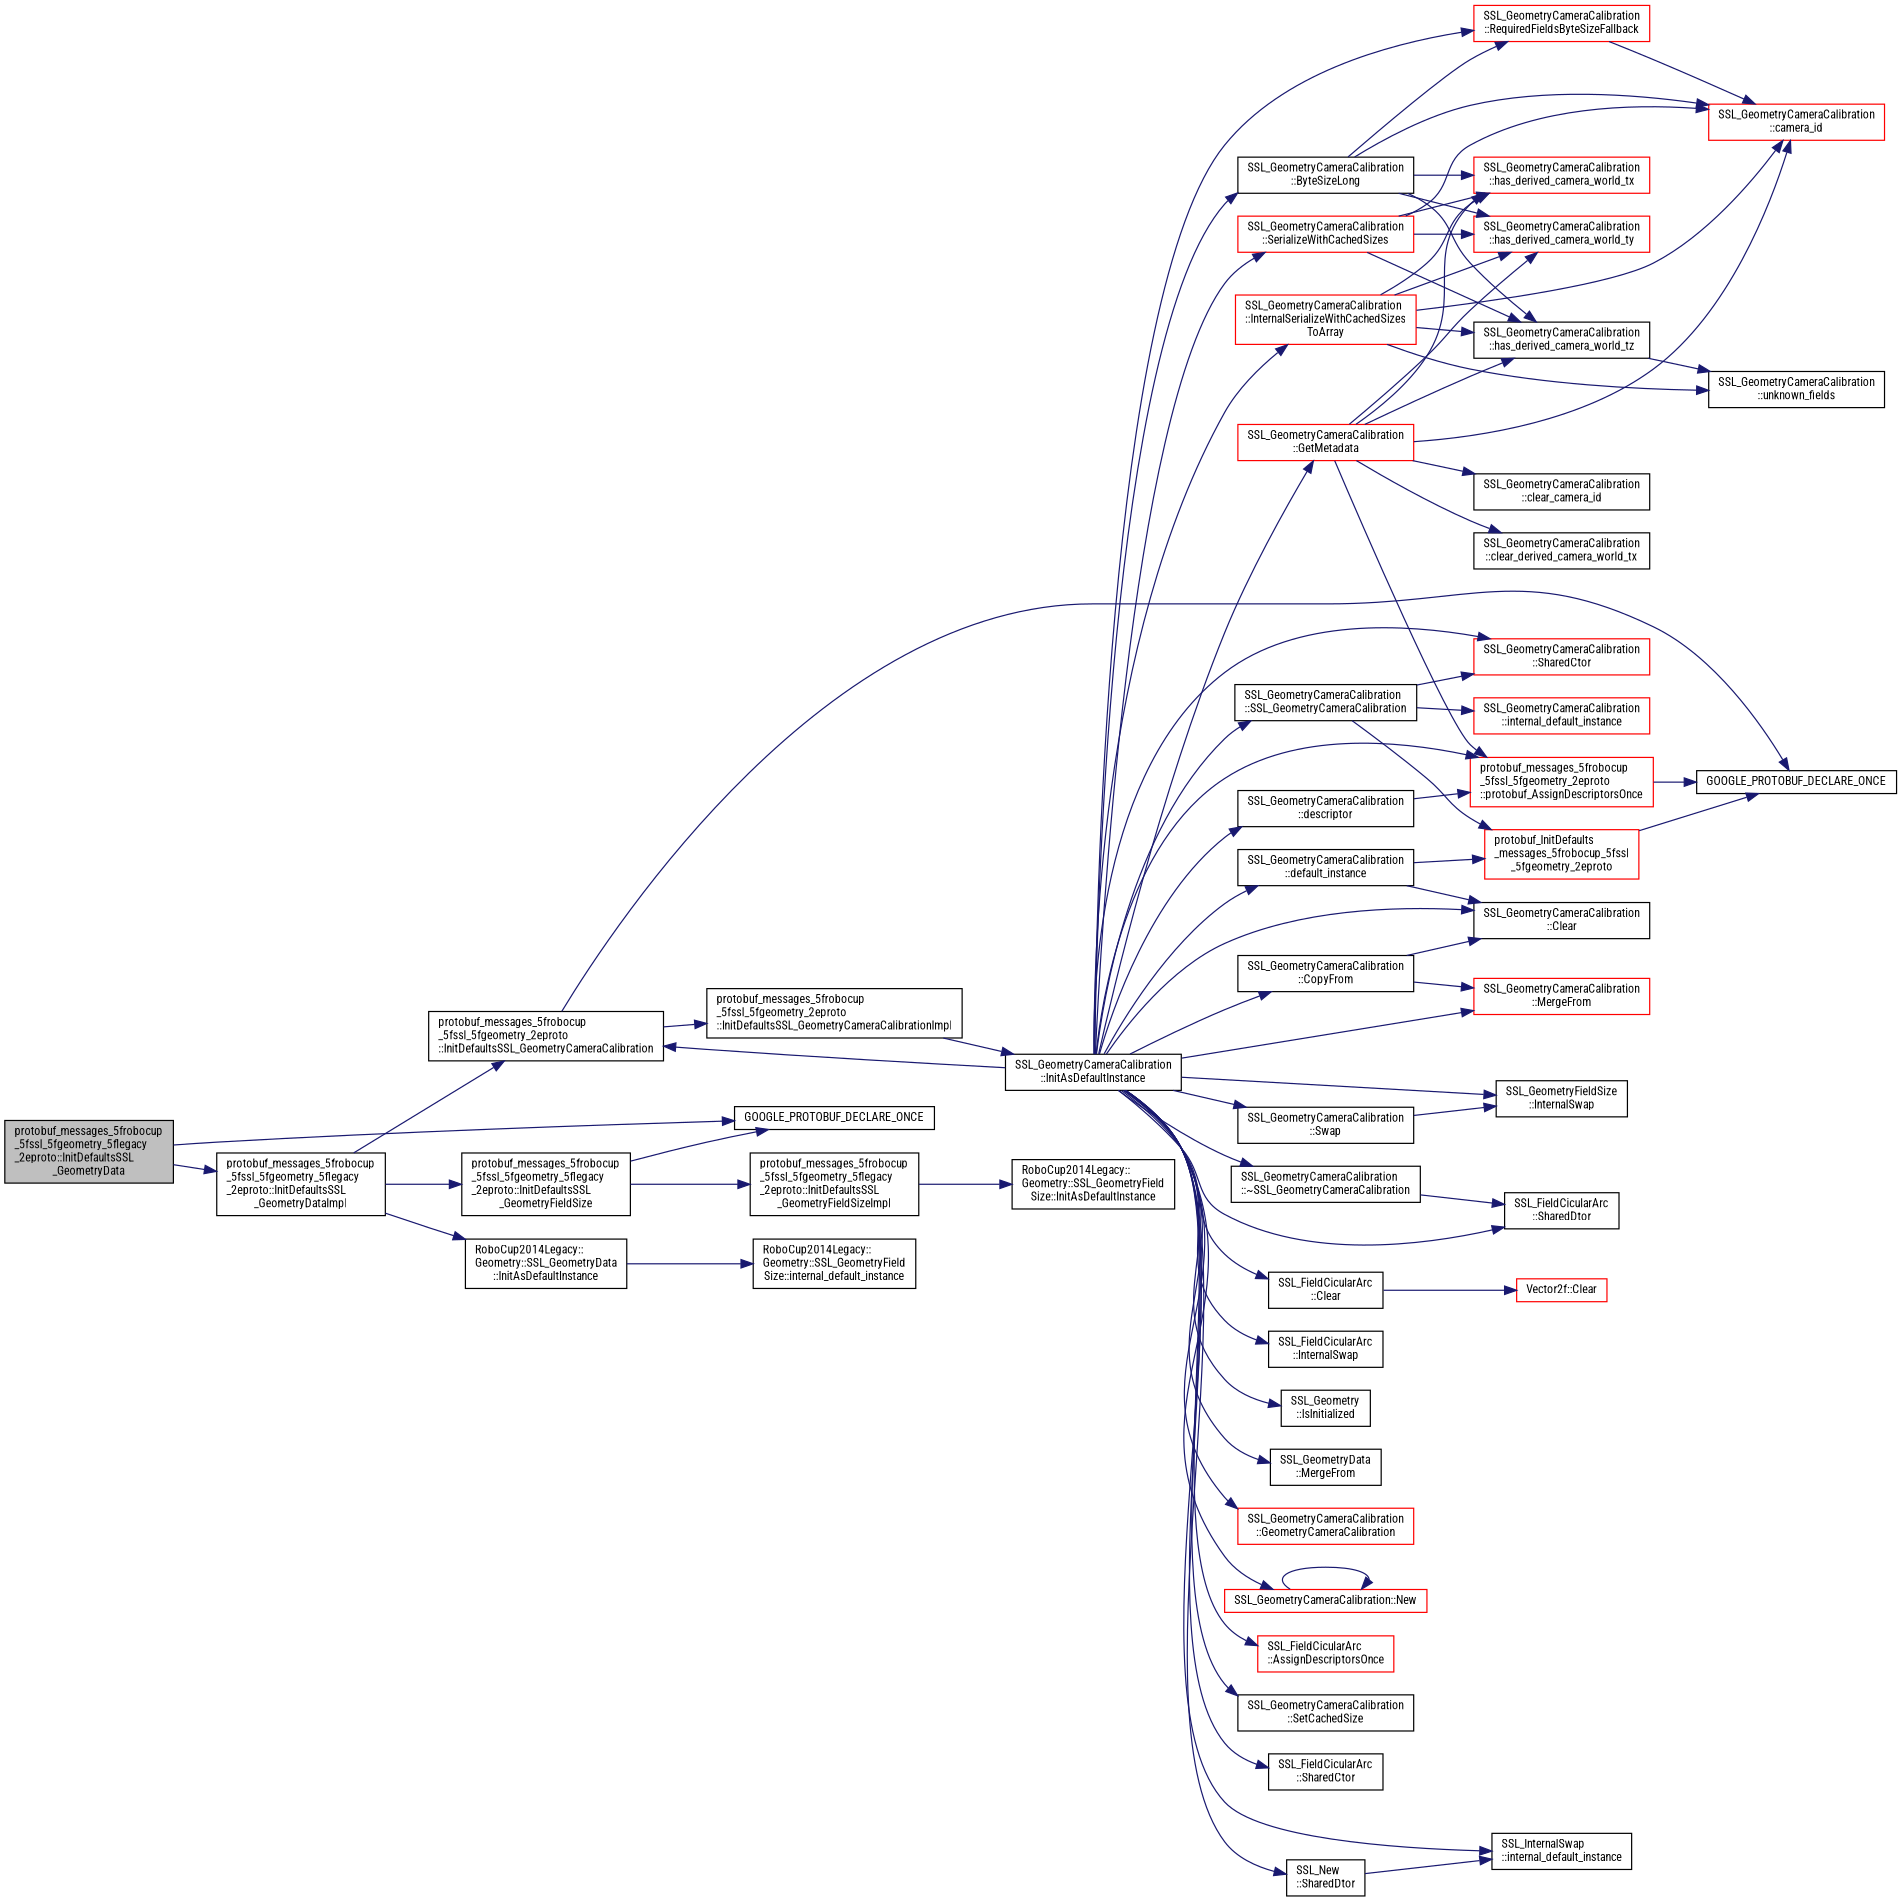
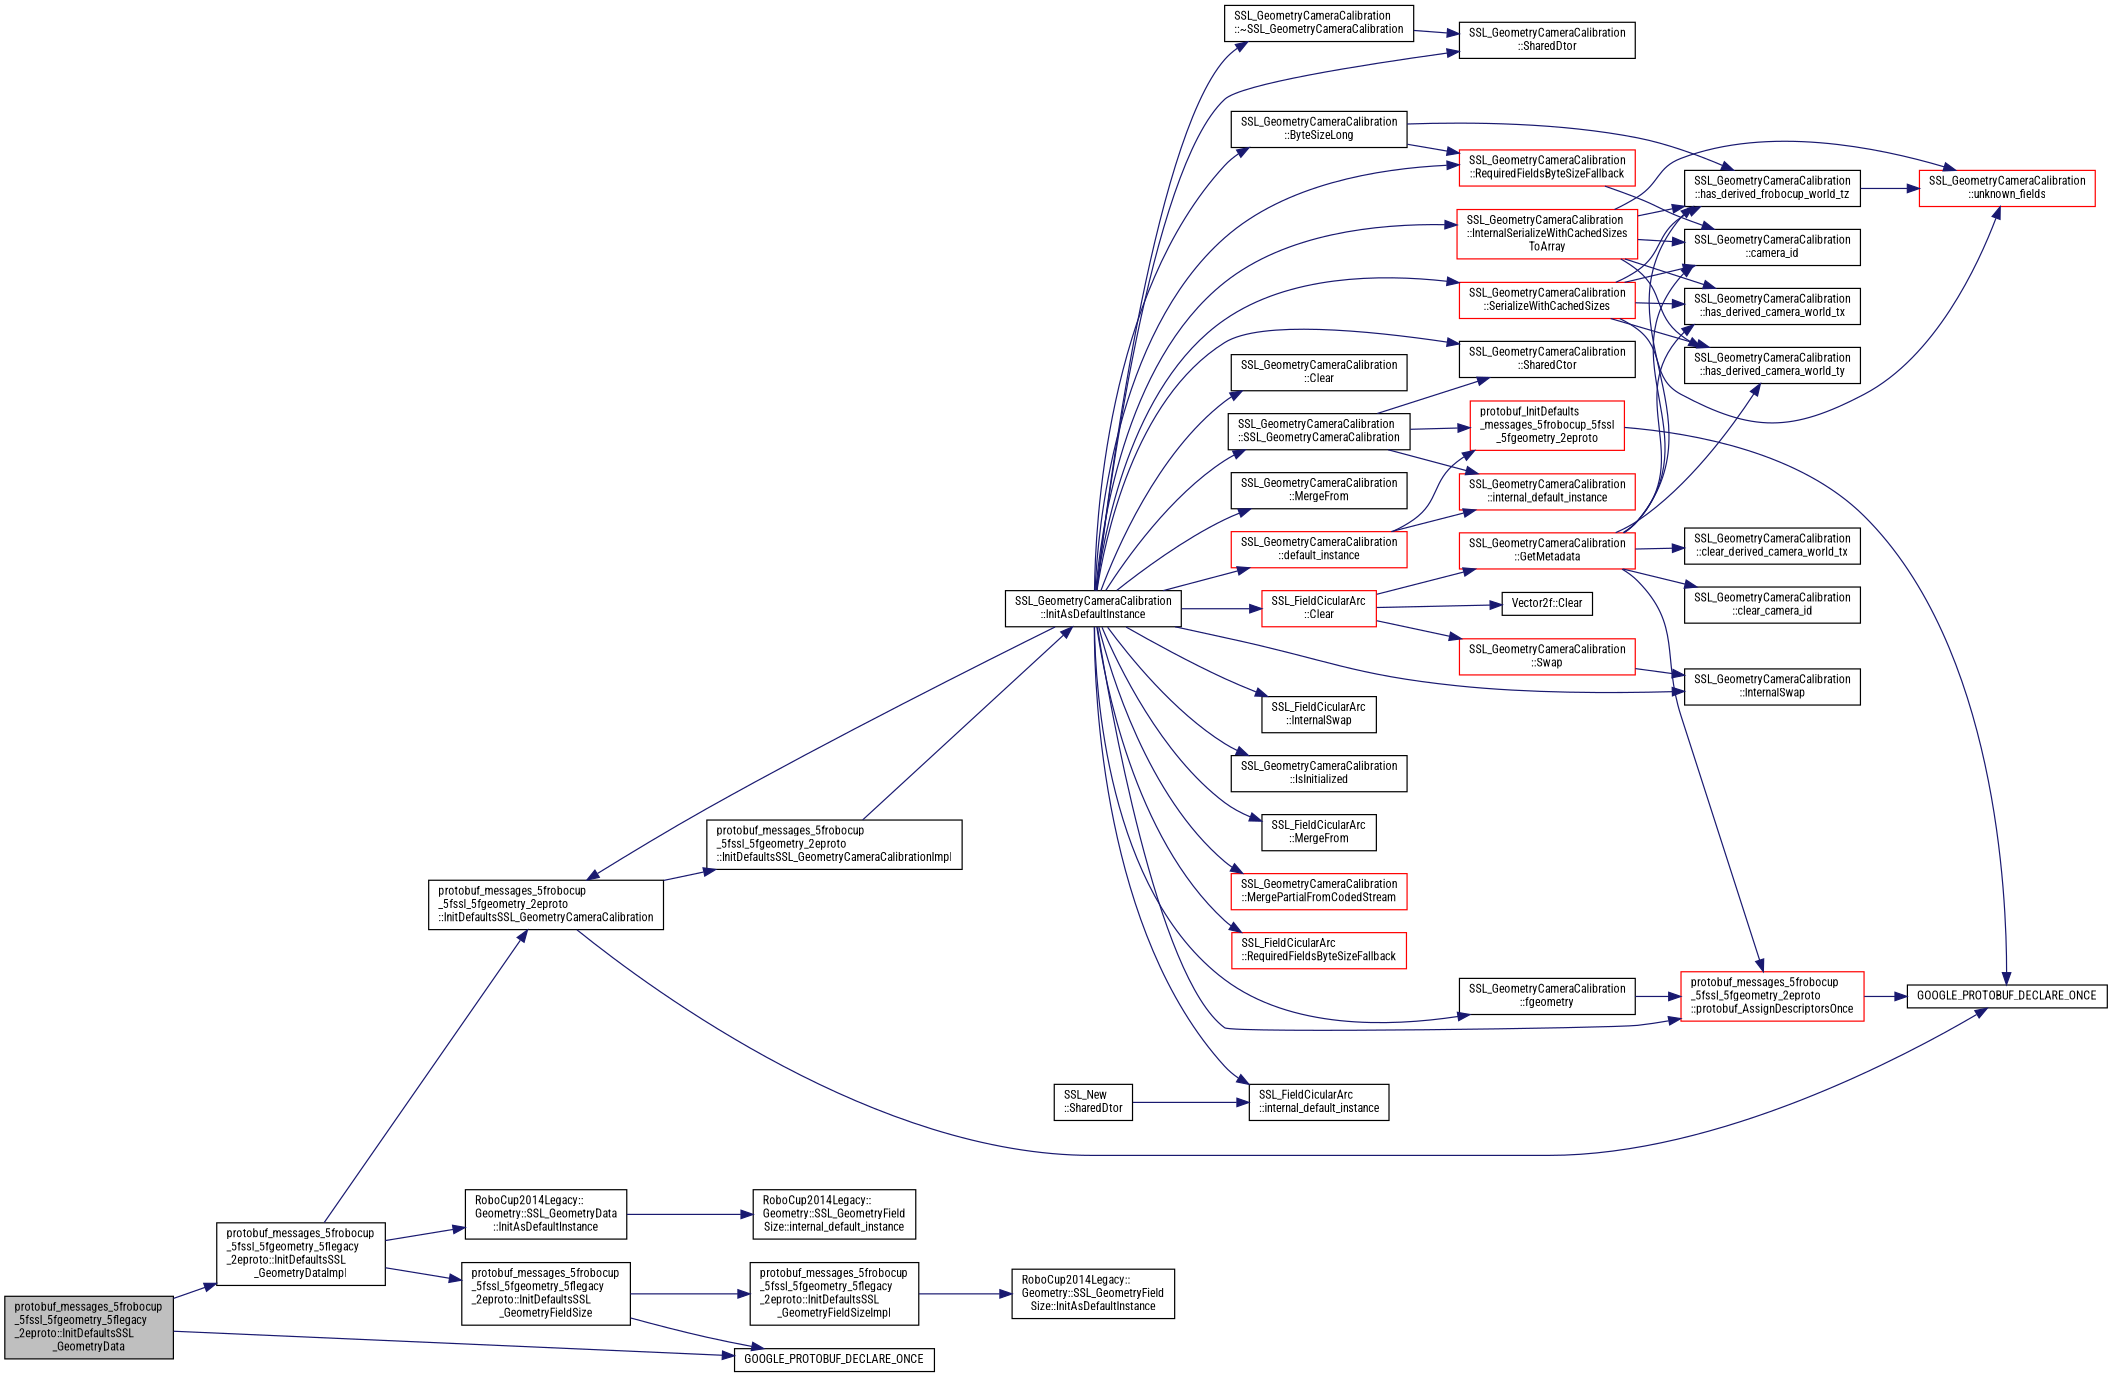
(1520, 97) -> none
(1797, 122) -> (1773, 247)
(1438, 175) -> none
(1562, 175) -> (1773, 306)
(1438, 203) -> none
(1562, 234) -> (1773, 365)
(1562, 340) -> (1773, 188)
(1797, 390) -> (2007, 188)
none -> (1832, 409)
(1562, 657) -> (1547, 359)
(1181, 754) -> (1420, 583)
(1326, 809) -> (1547, 996)
(1326, 868) -> (1319, 550)
(1438, 893) -> (1427, 522)
(1326, 974) -> none
(1562, 996) -> (1319, 491)
(1204, 1097) -> (1413, 628)
(1562, 1099) -> (1773, 687)
(1326, 1125) -> (1547, 657)
(1562, 1211) -> (1547, 40)
(1326, 1290) -> (1319, 609)
(1562, 1290) -> (1547, 604)
(1326, 1408) -> (1319, 774)
(1326, 1467) -> (1319, 833)
(1195, 1486) -> none
(1326, 1526) -> (1319, 892)
(1326, 1601) -> none
(1326, 1654) -> (1319, 951)
(1326, 1713) -> none
(1326, 1772) -> none
(1562, 1851) -> (1319, 1102)
